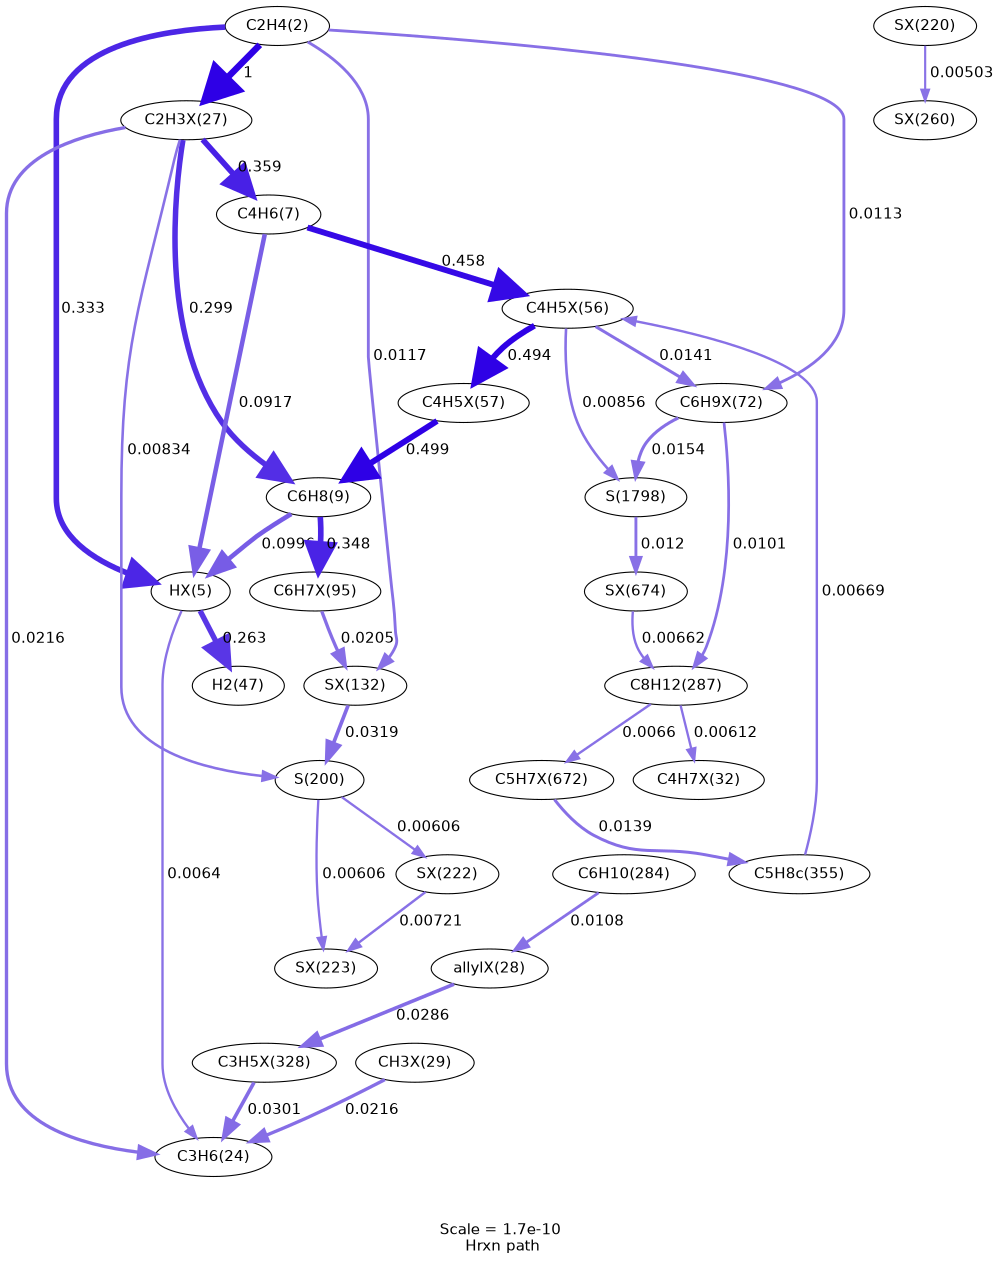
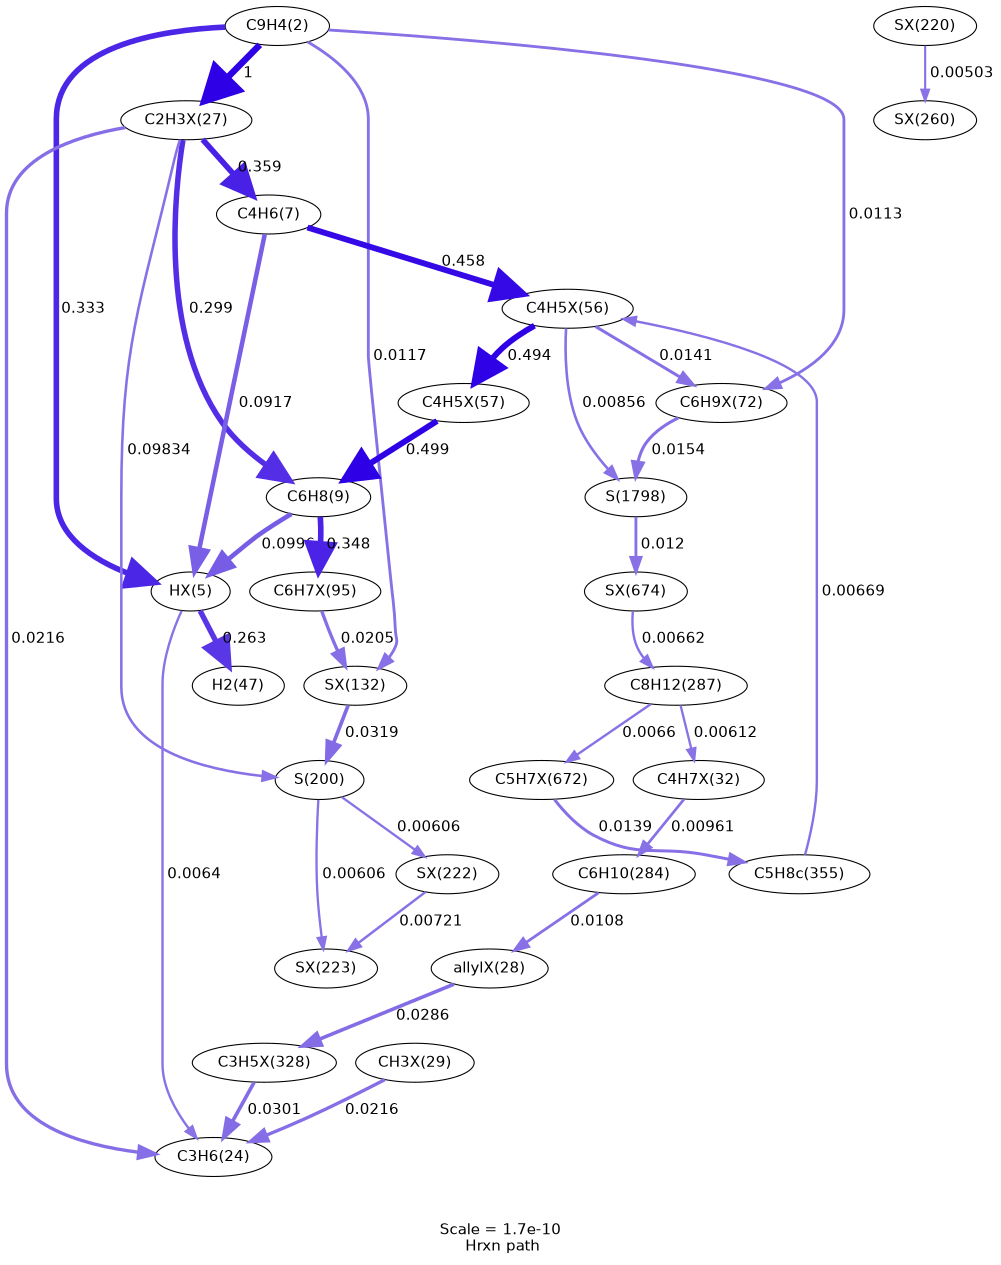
(277, 26) -> (277, 26)
(157, 450) -> (157, 450)
(727, 541) -> none
none -> (666, 822)
